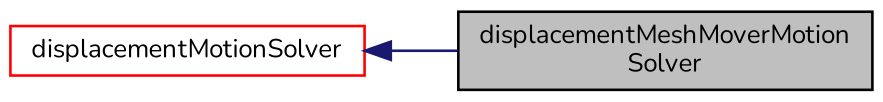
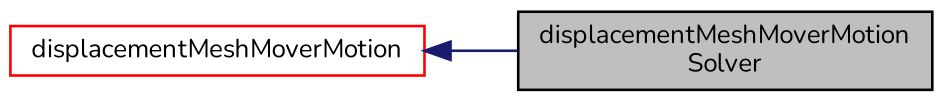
(188, 51) -> (217, 51)
